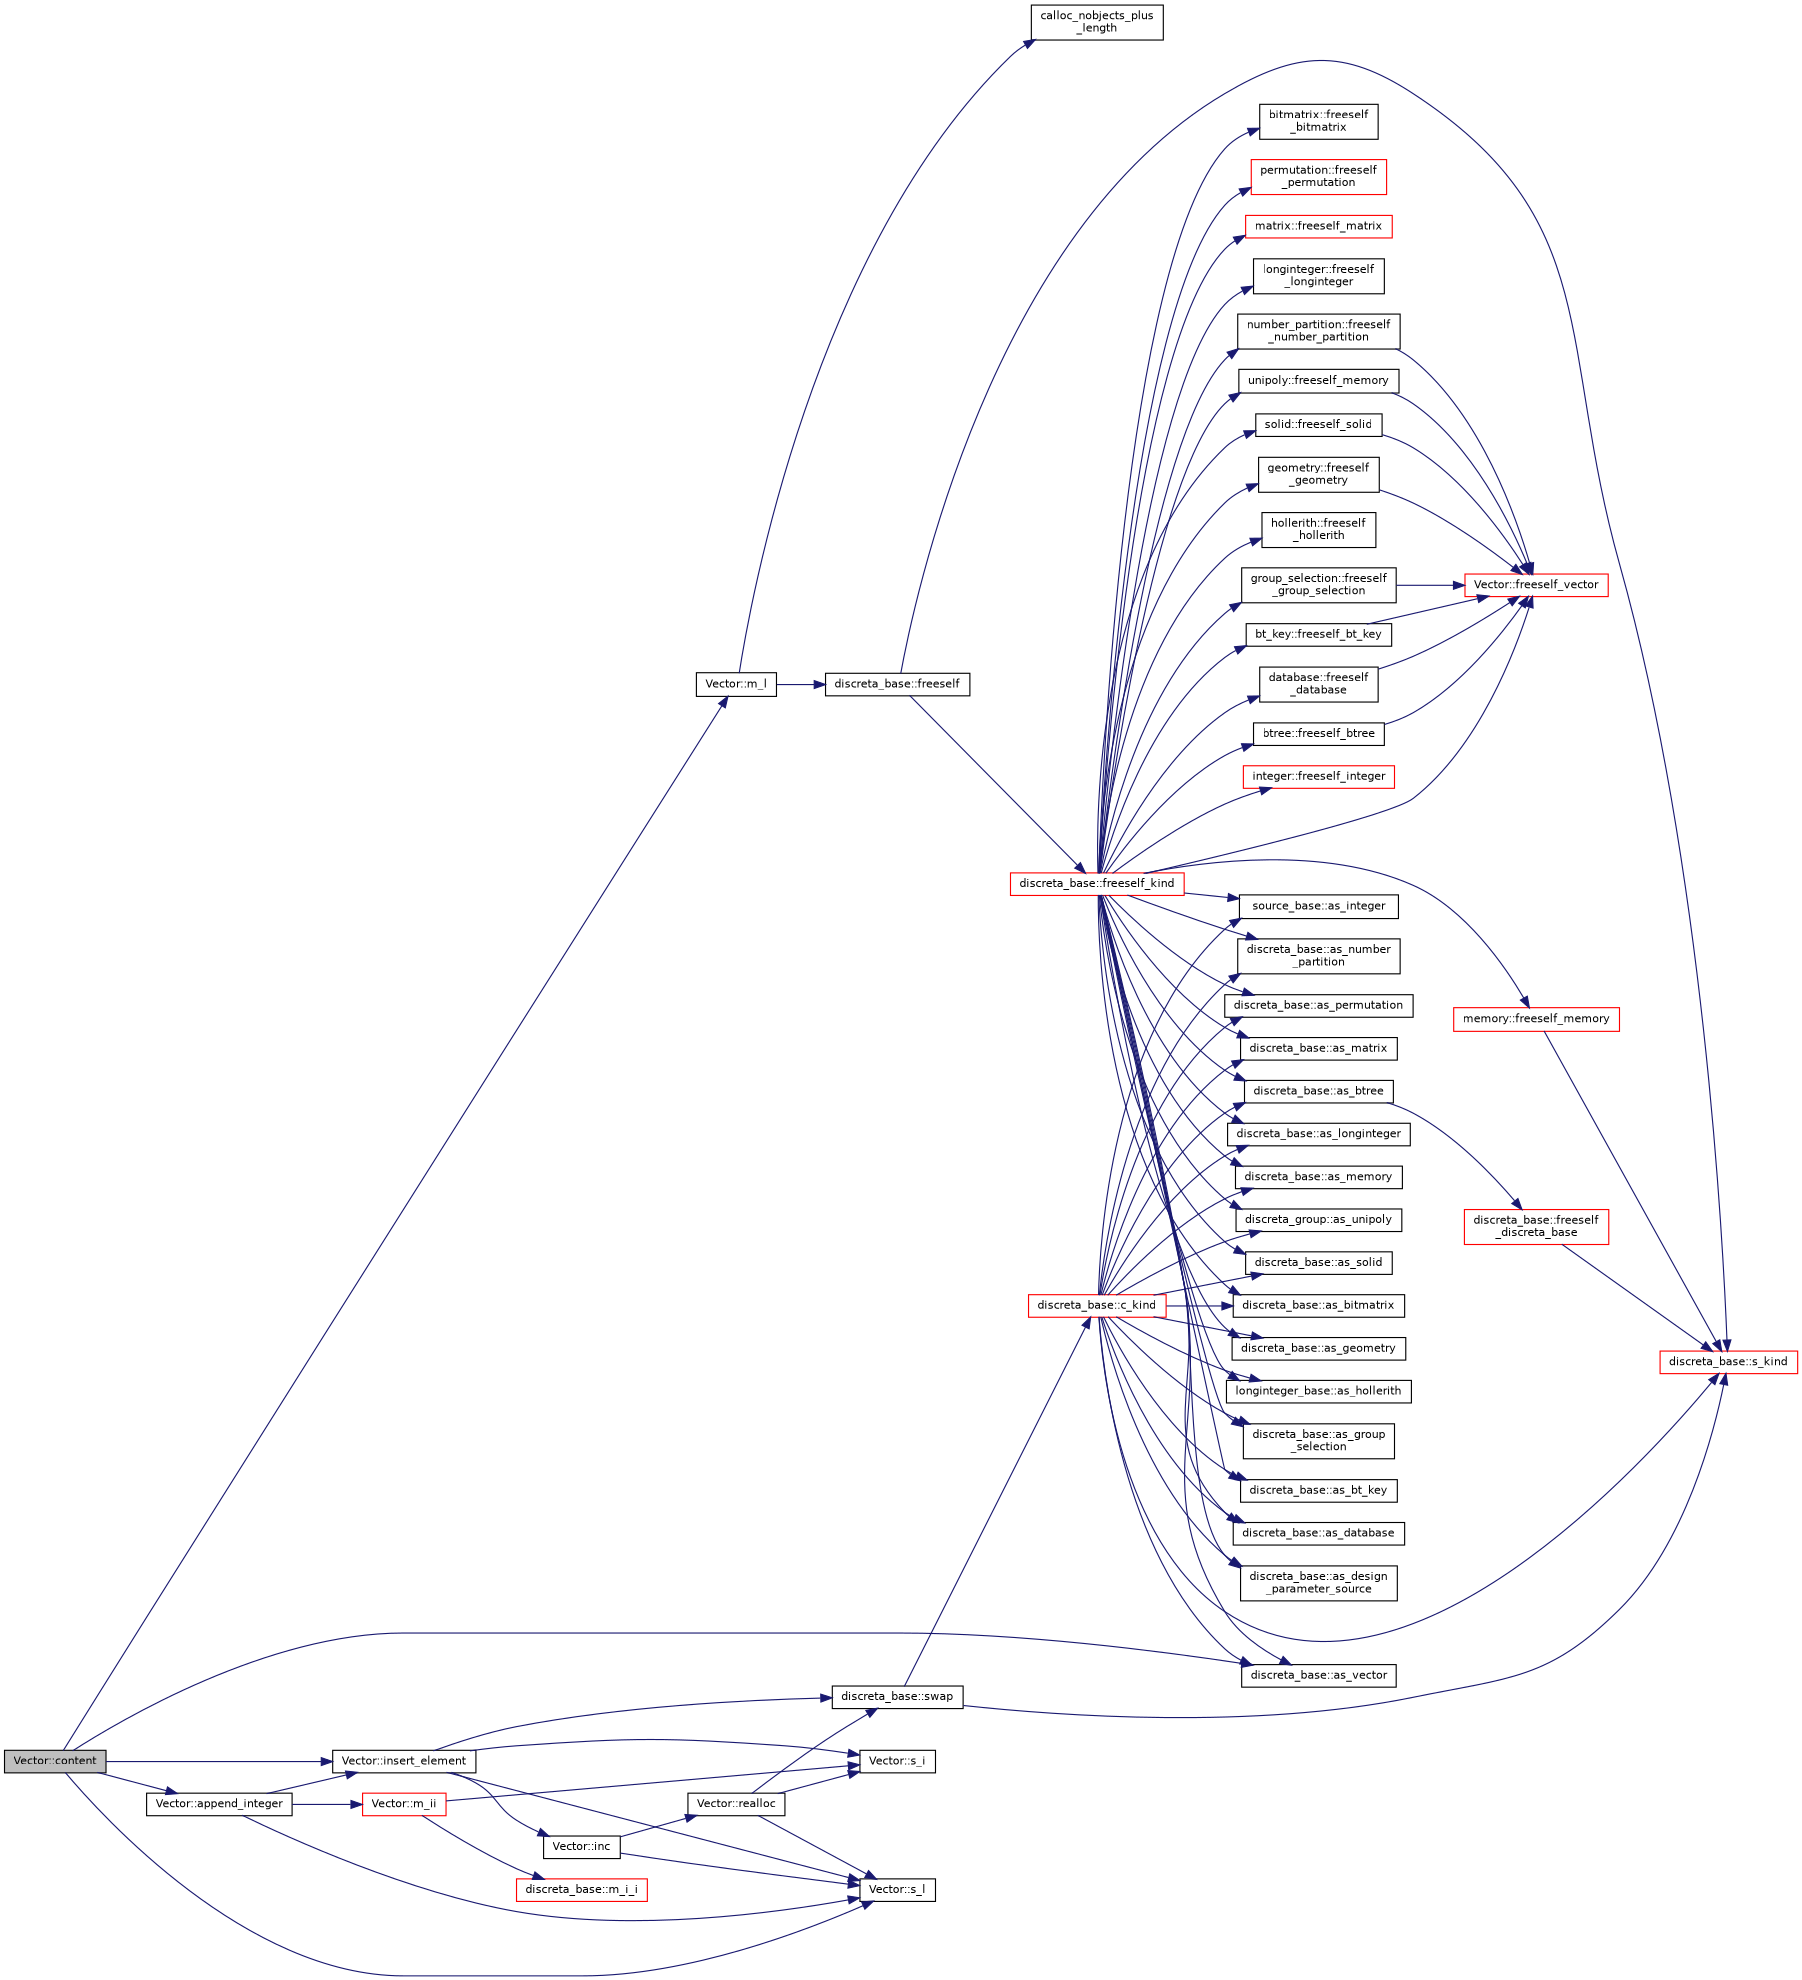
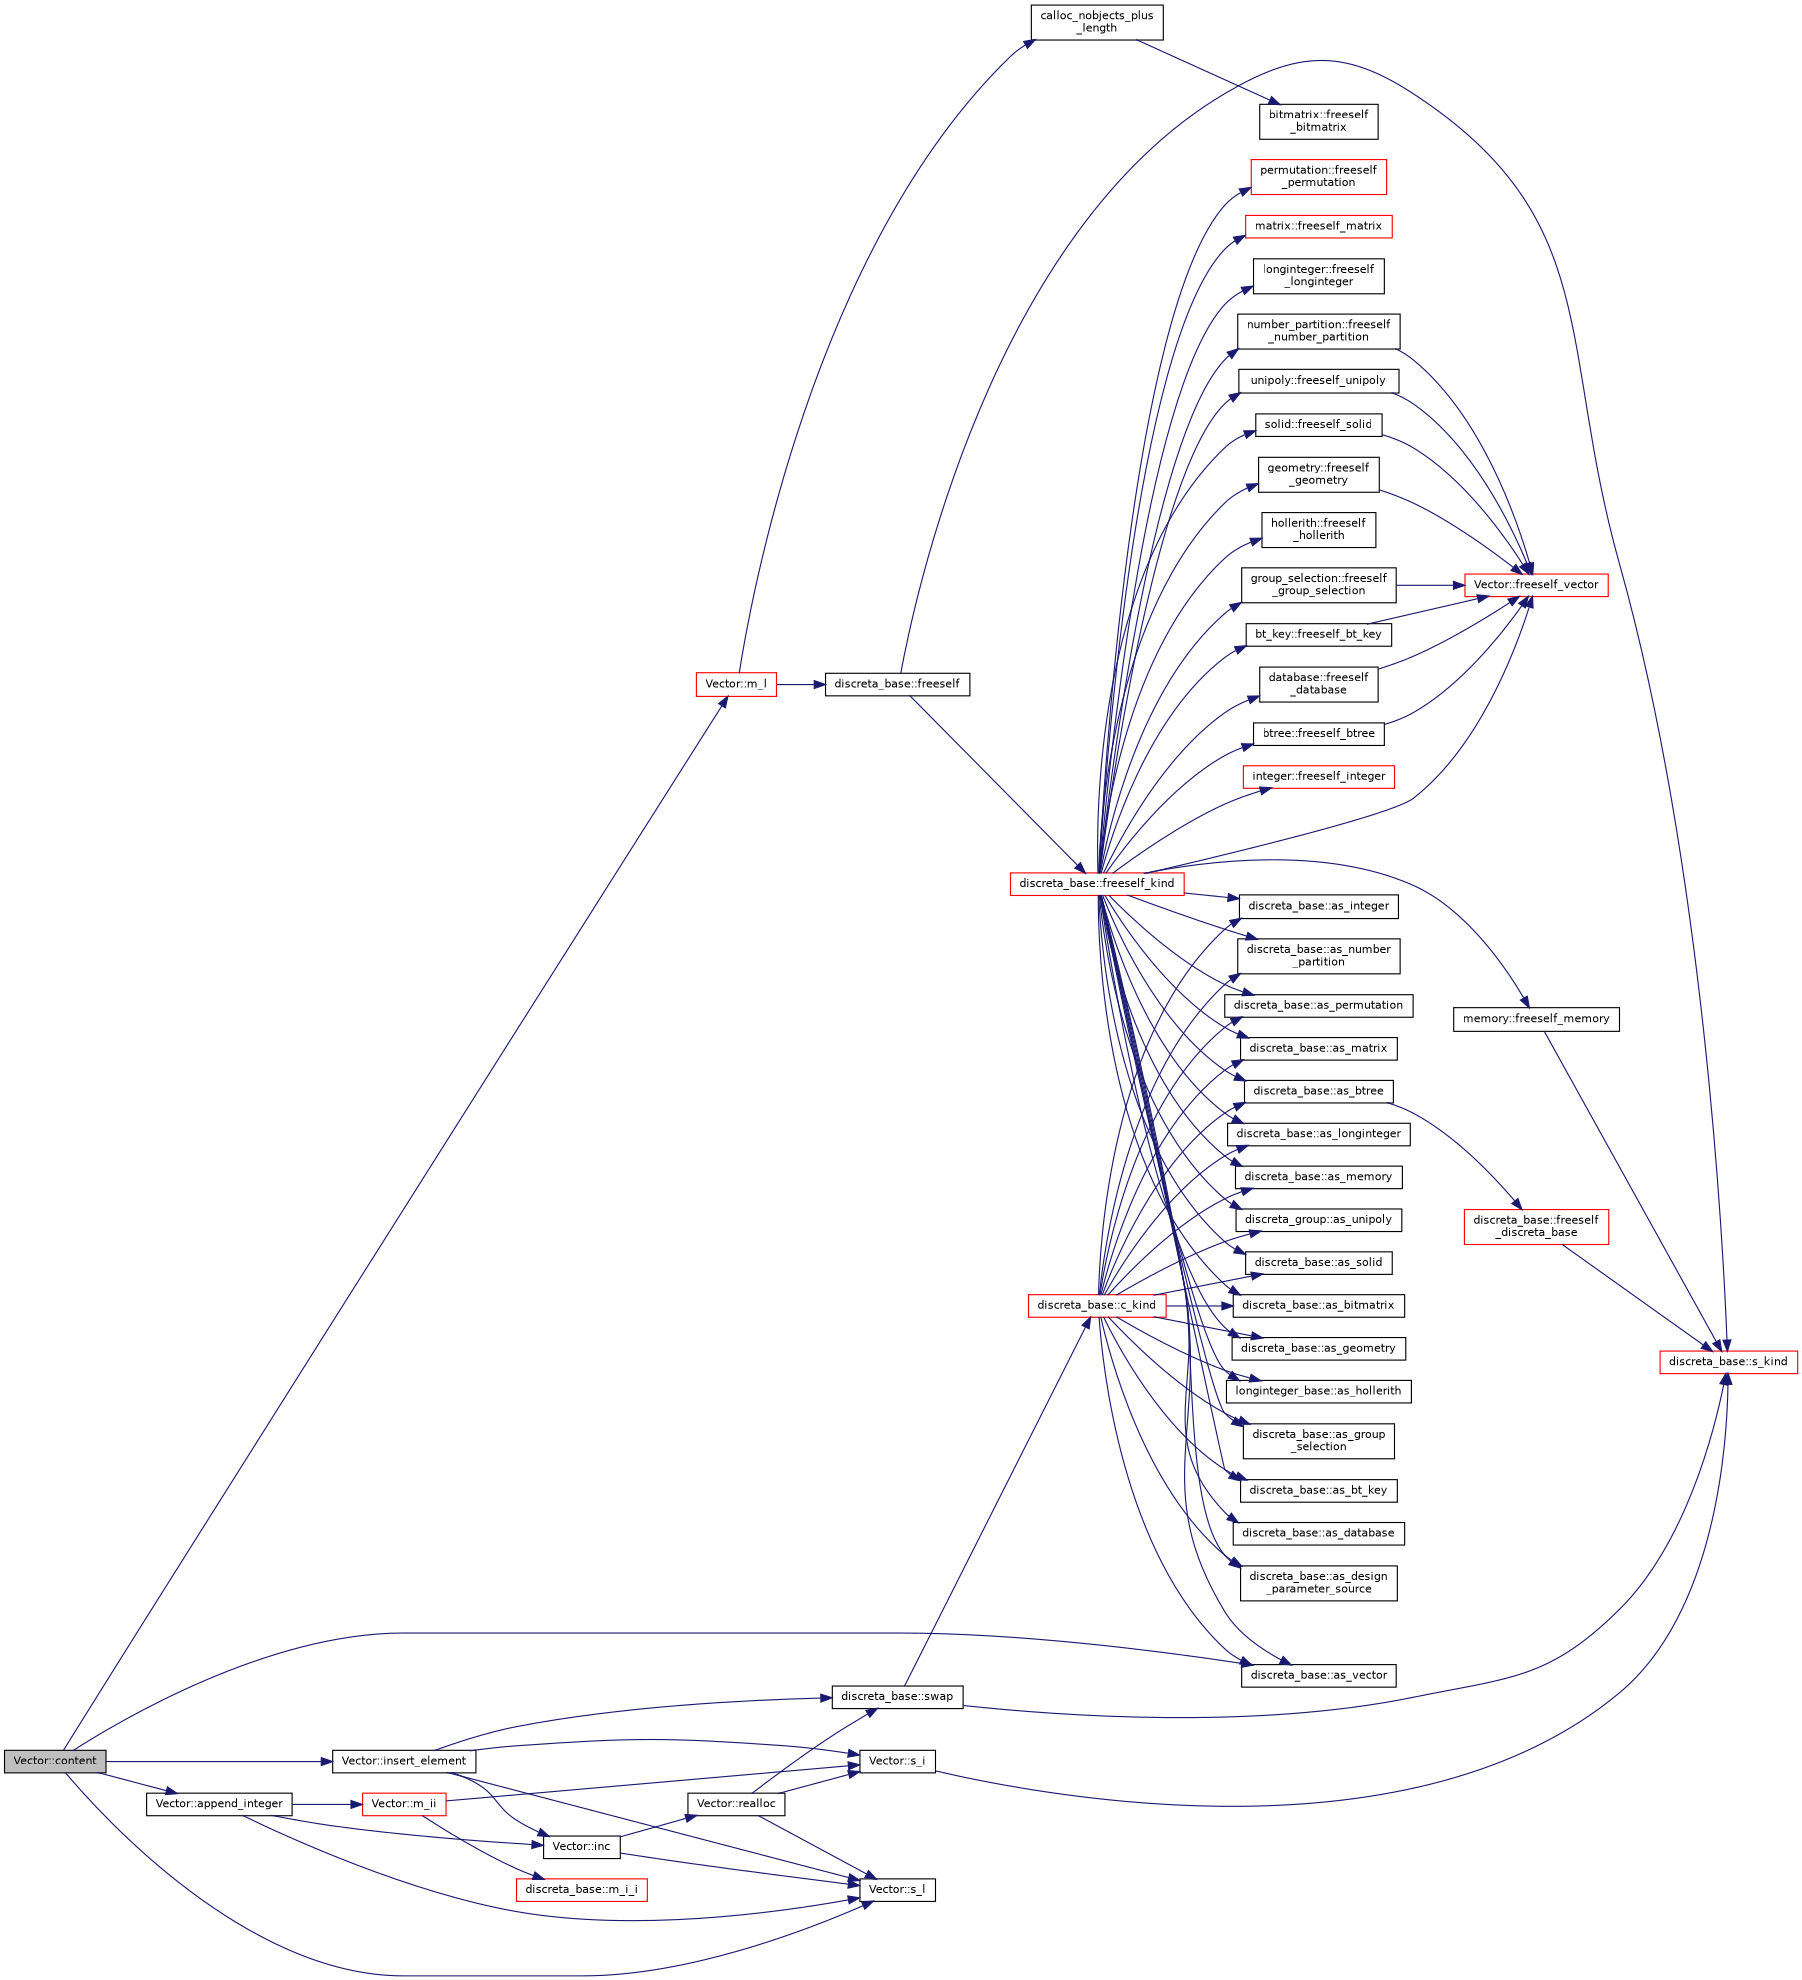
(1319, 381) -> (1319, 381)
(1129, 489) -> (1203, 70)
(736, 685) -> (736, 685)
(1319, 907) -> (1319, 907)
(1537, 1020) -> (1537, 1020)
(1152, 1429) -> none
(1346, 1638) -> (1453, 1777)
(306, 1784) -> (401, 1834)
